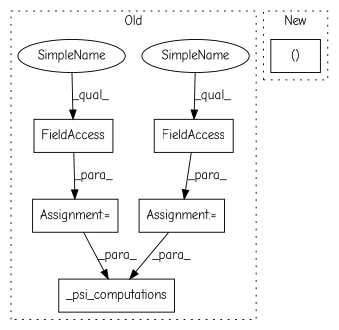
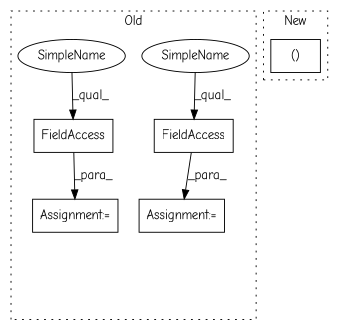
(117, 296) -> none
